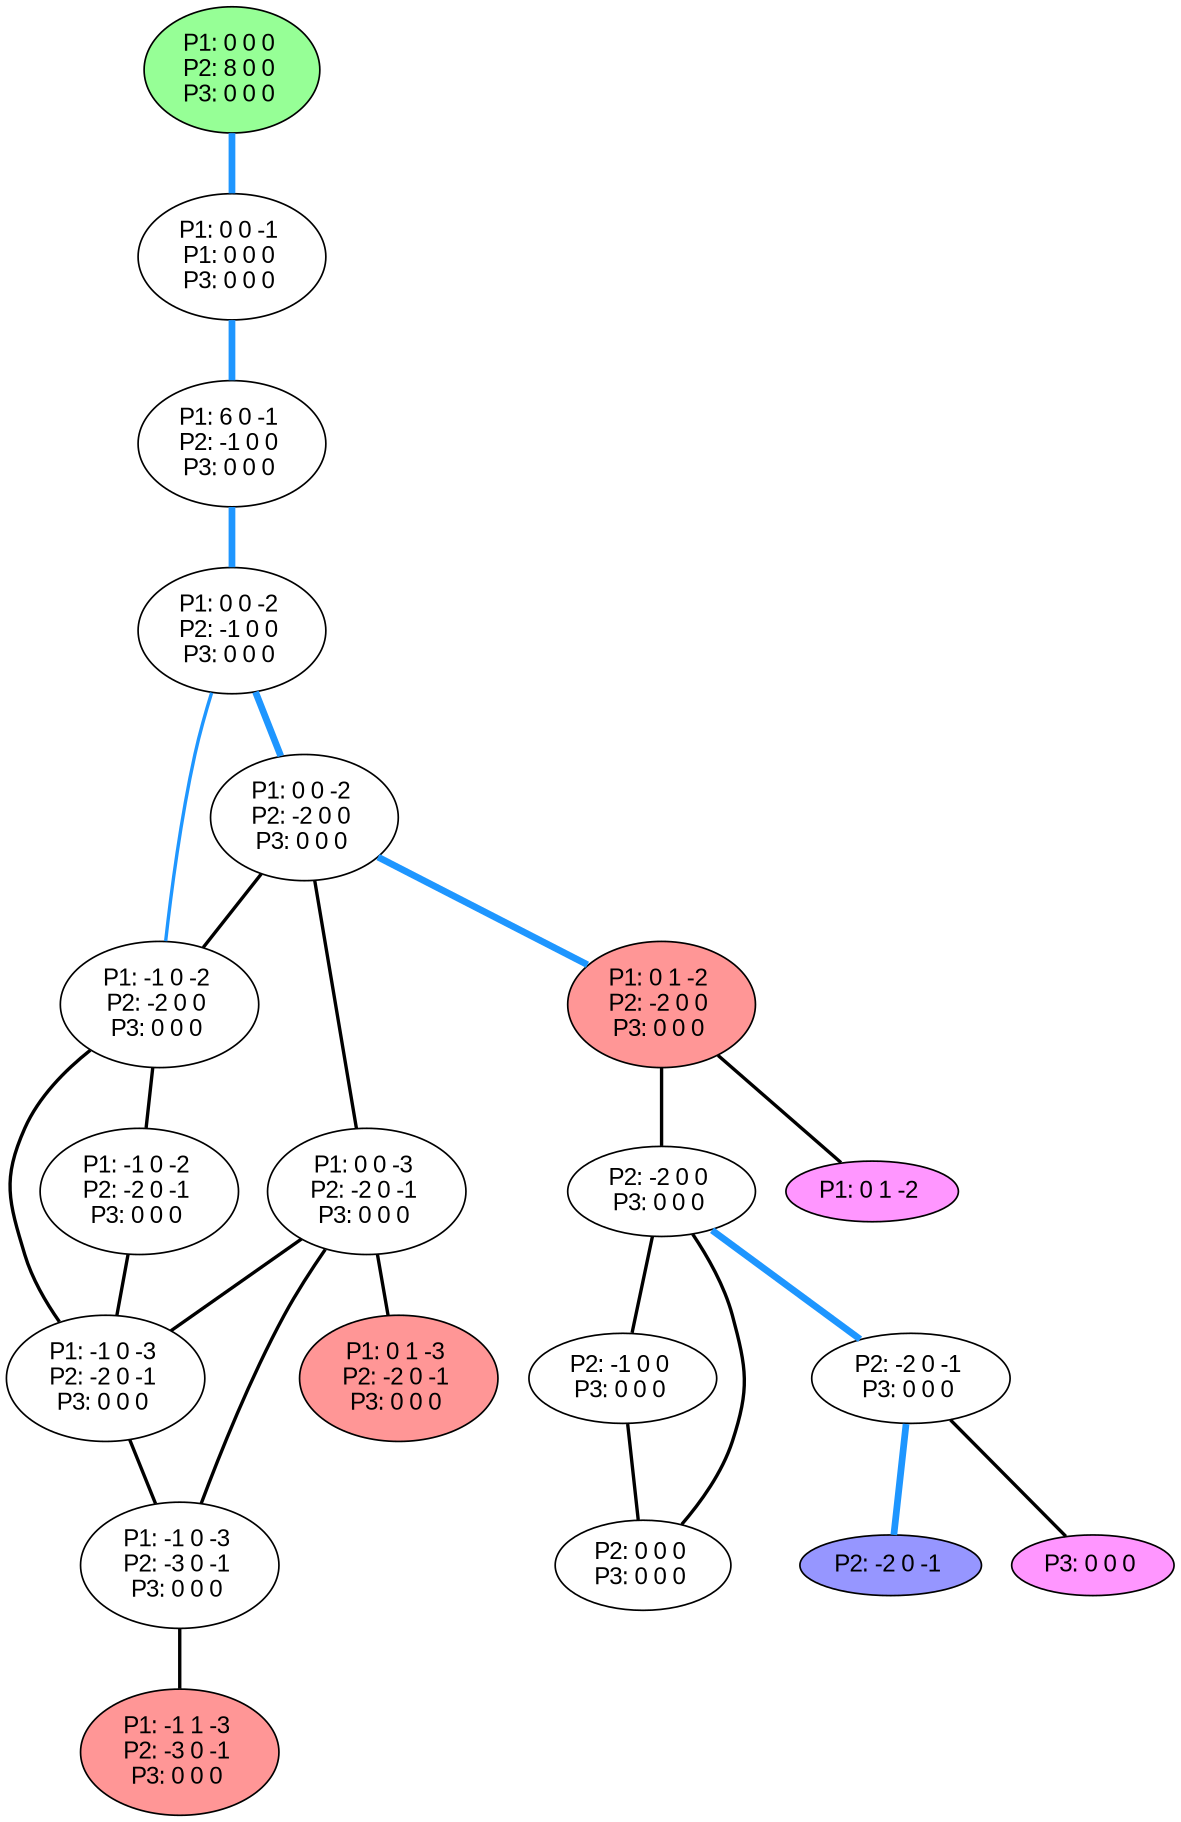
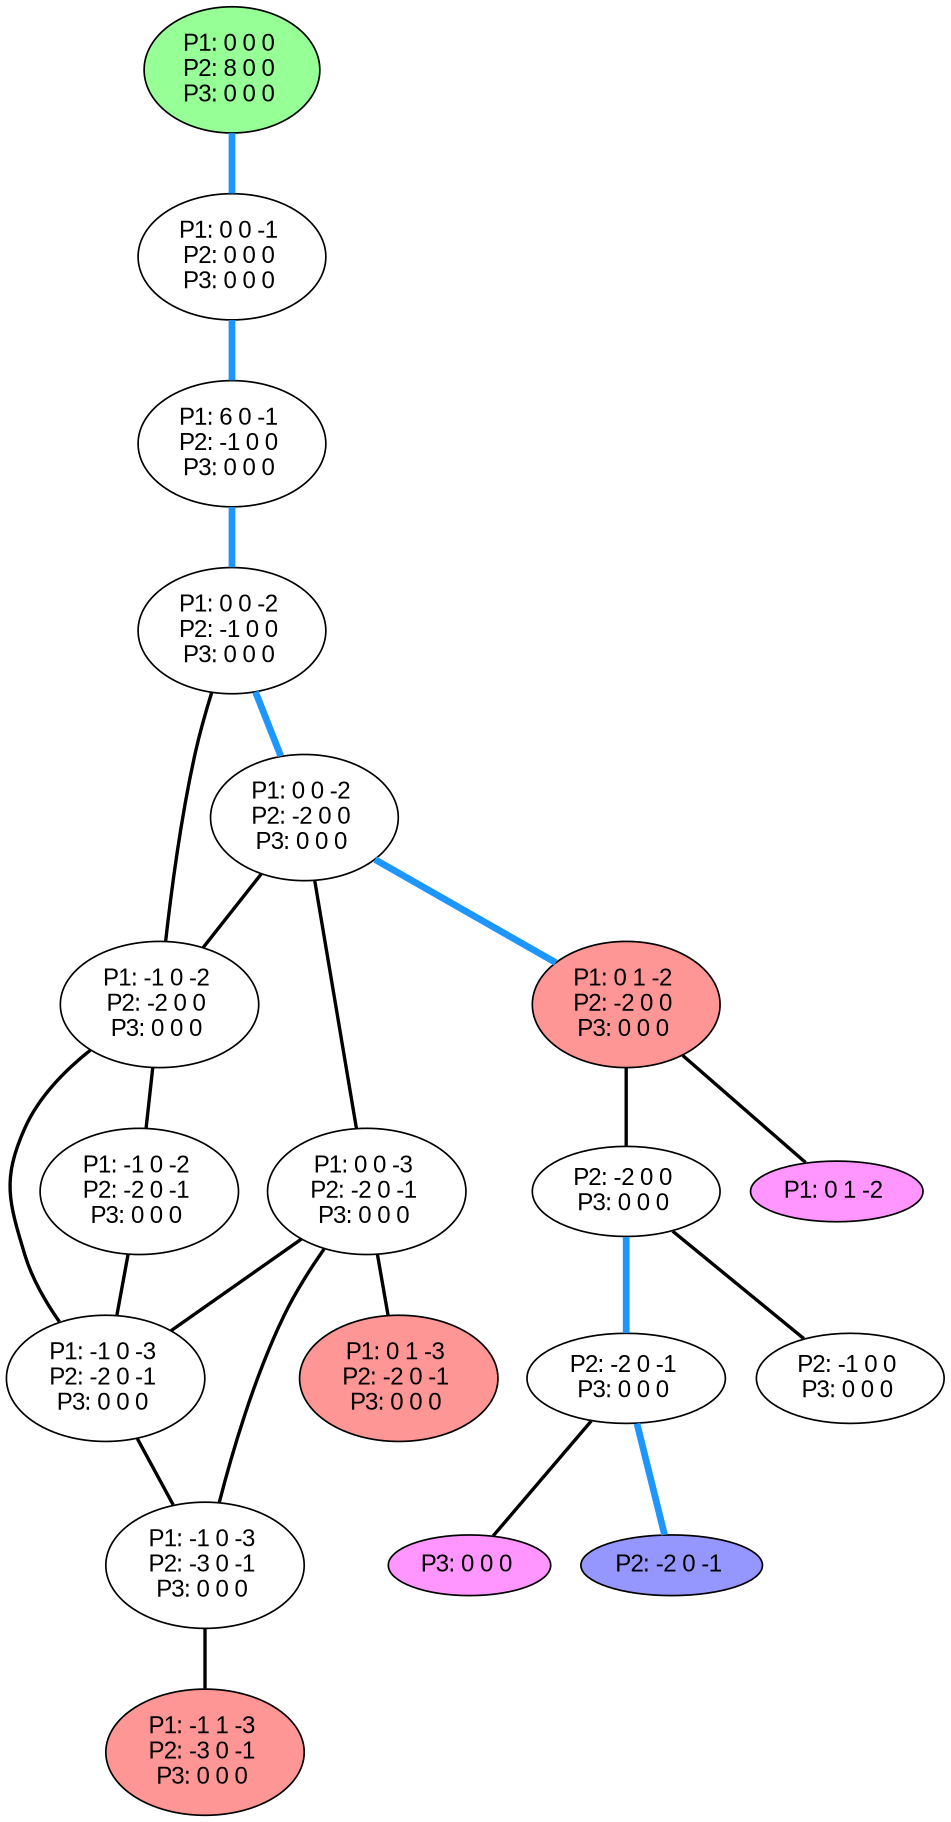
(232, 257) -> (232, 257)
(183, 816) -> (183, 816)
(643, 1565) -> none
